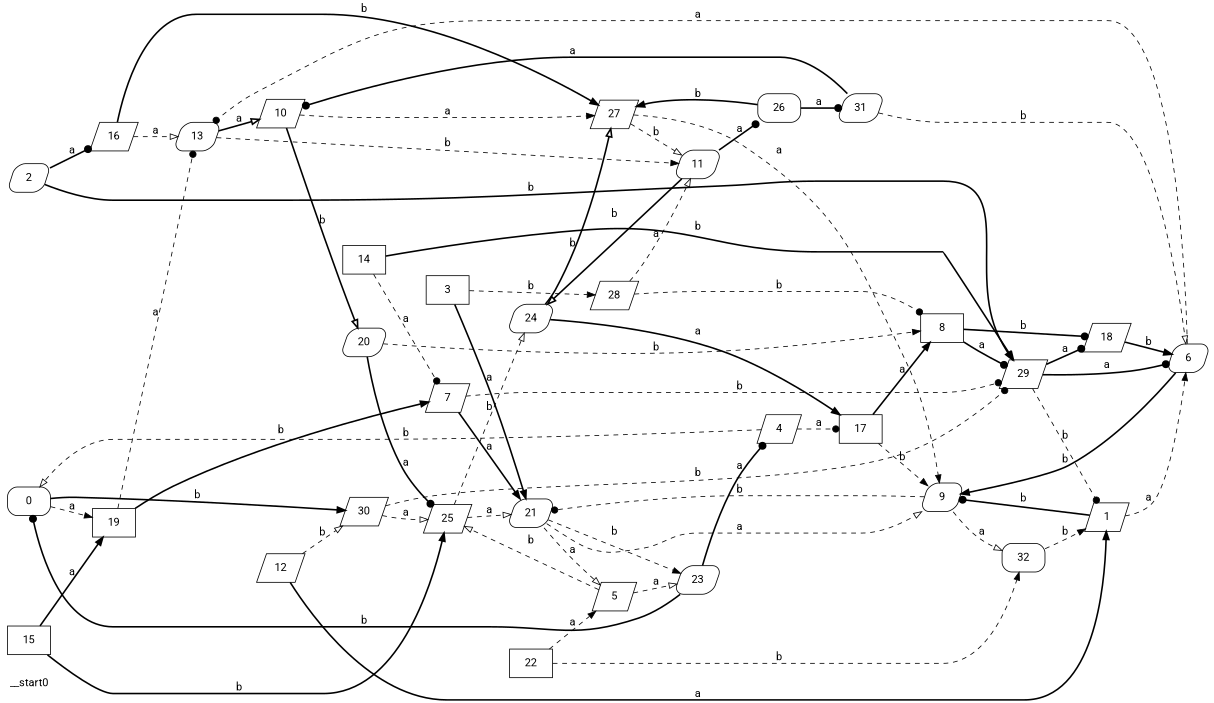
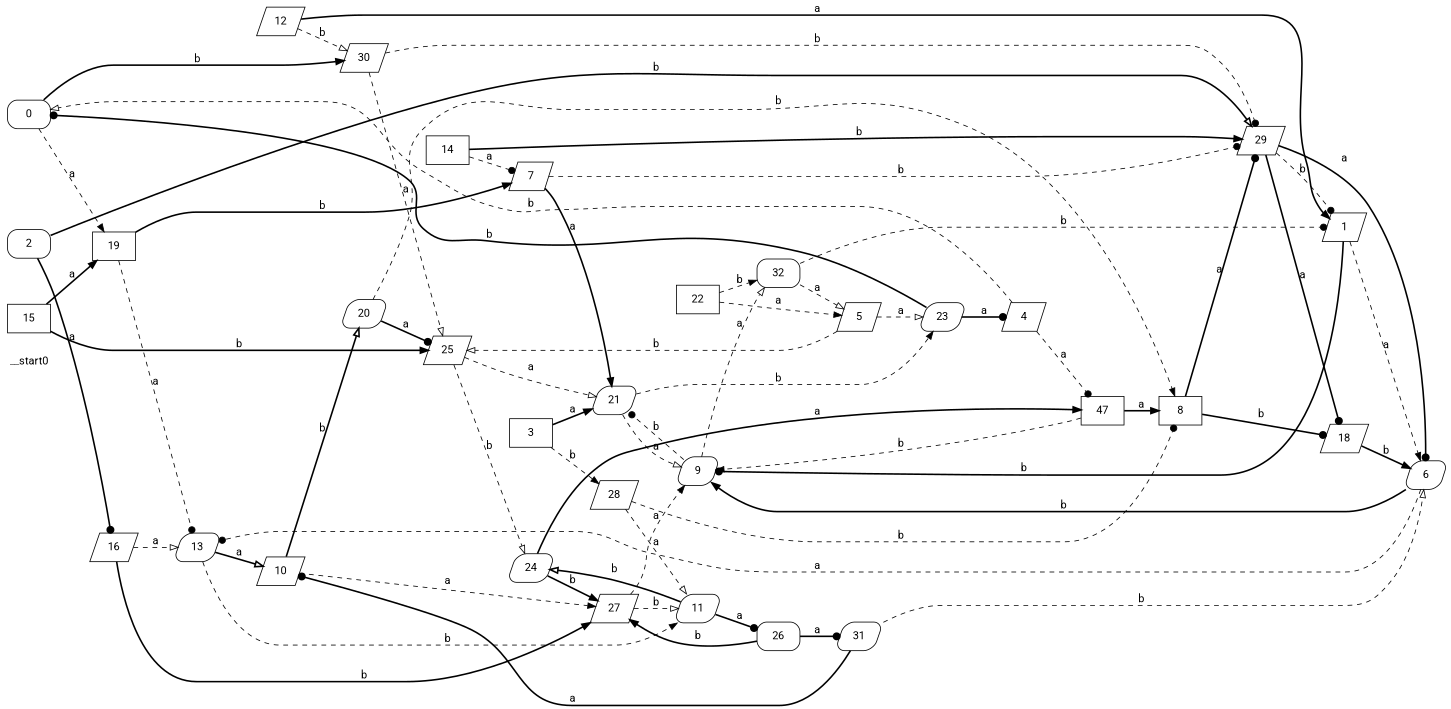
(29, 178) -> (29, 244)
(584, 223) -> (569, 586)
(861, 429) -> (1103, 411)
(1062, 541) -> (1057, 227)
(568, 555) -> (818, 295)
